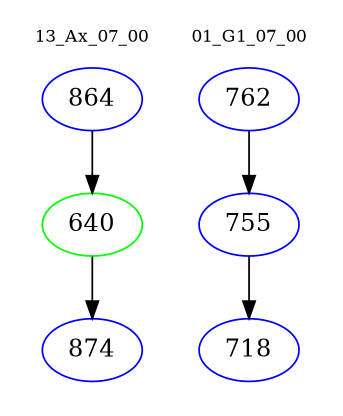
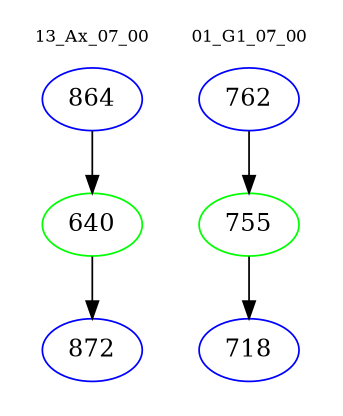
(249, 225) -> (249, 225)
(92, 350) -> (92, 350)
